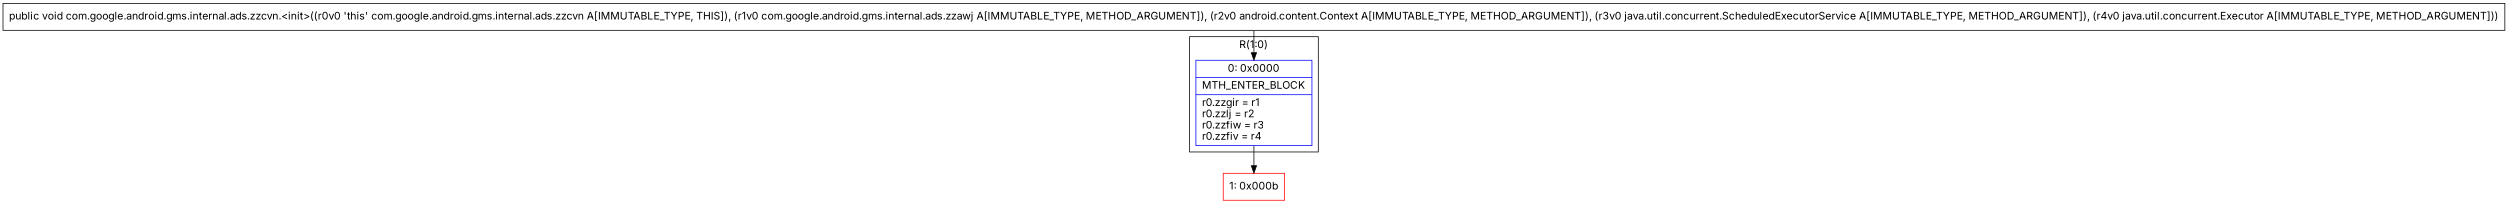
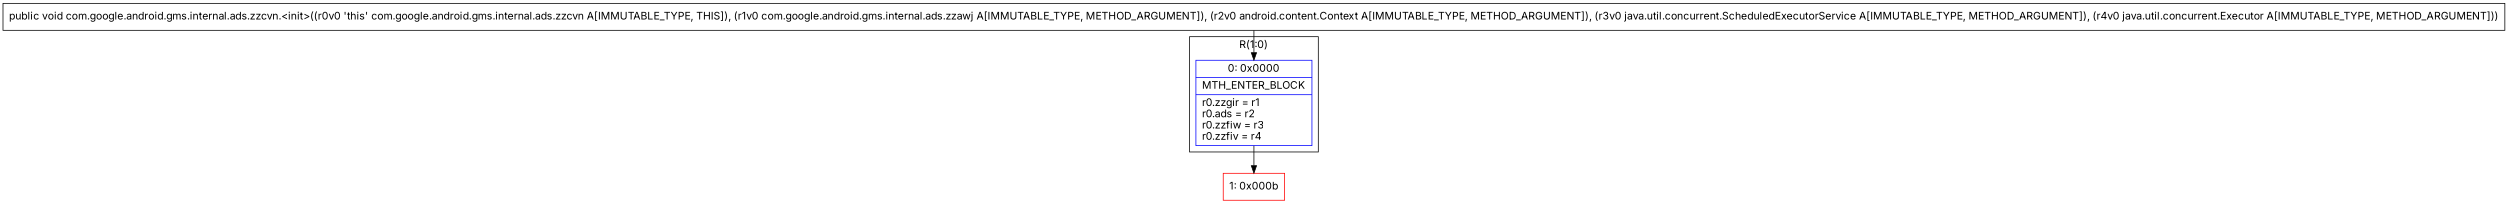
(1228, 114) -> (1228, 114)
